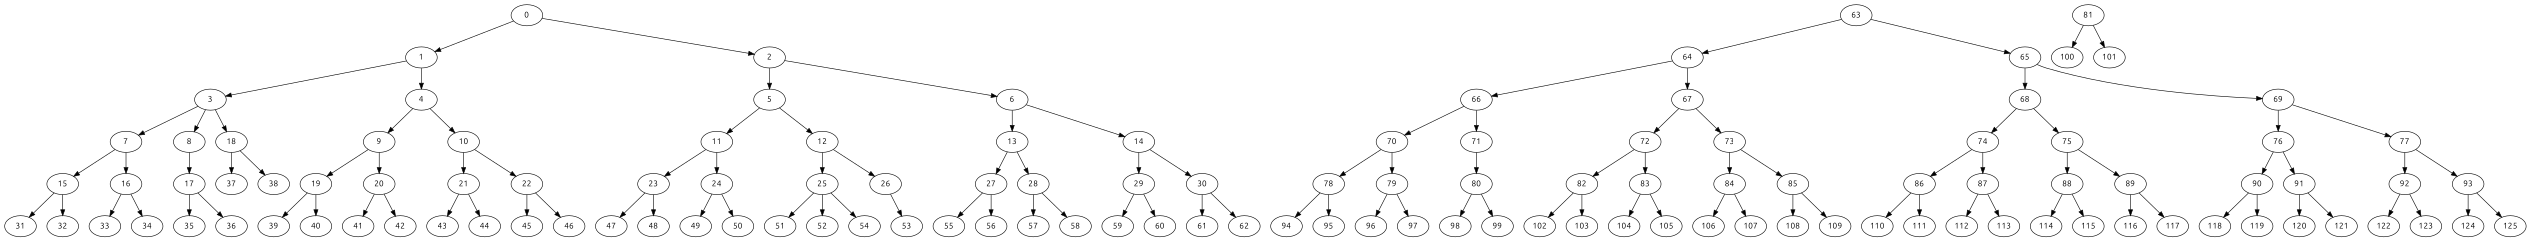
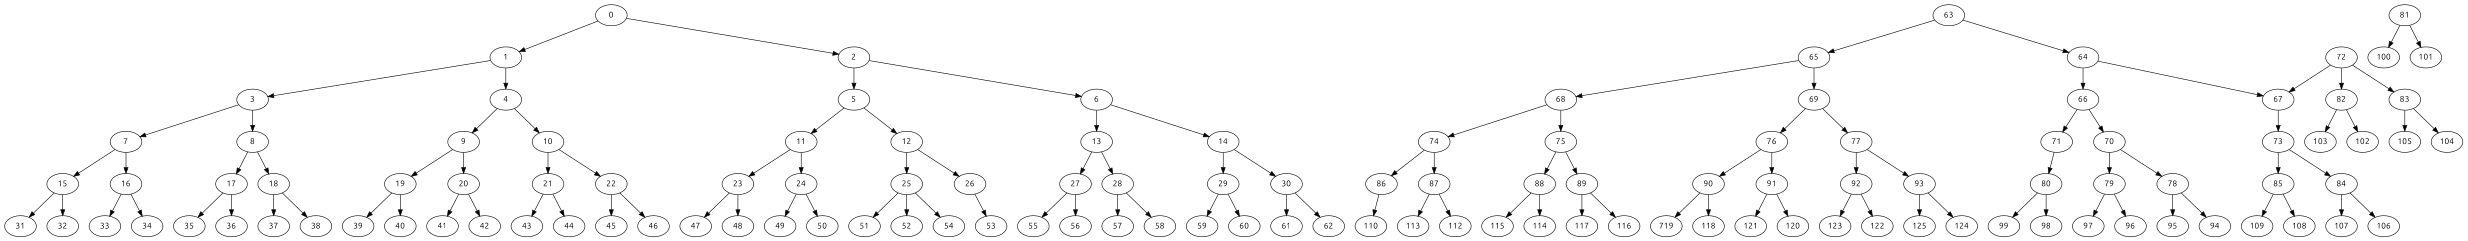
(220, 118) -> (262, 160)
(1668, 119) -> (2312, 77)
(1920, 226) -> none
(2257, 226) -> (1666, 226)
